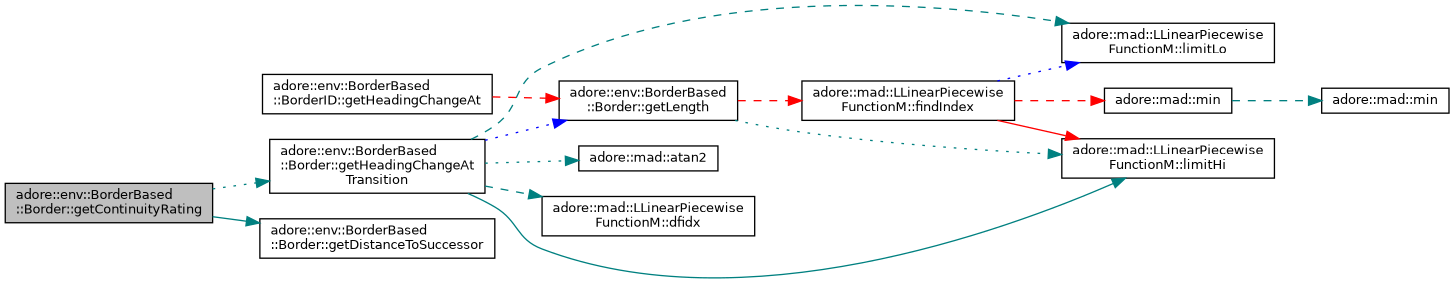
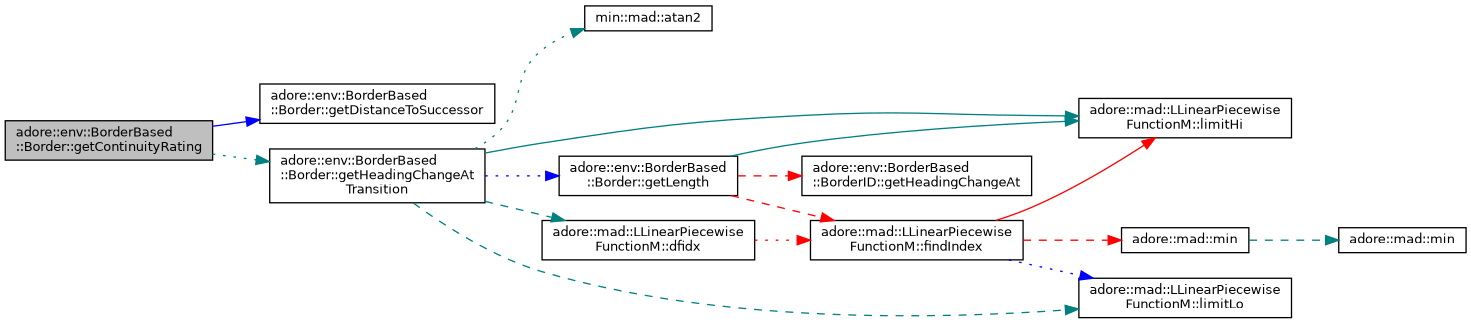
(526, 98) -> (763, 176)
(891, 142) -> (897, 132)
(648, 158) -> (648, 18)
(229, 219) -> (229, 124)
none -> (776, 240)
